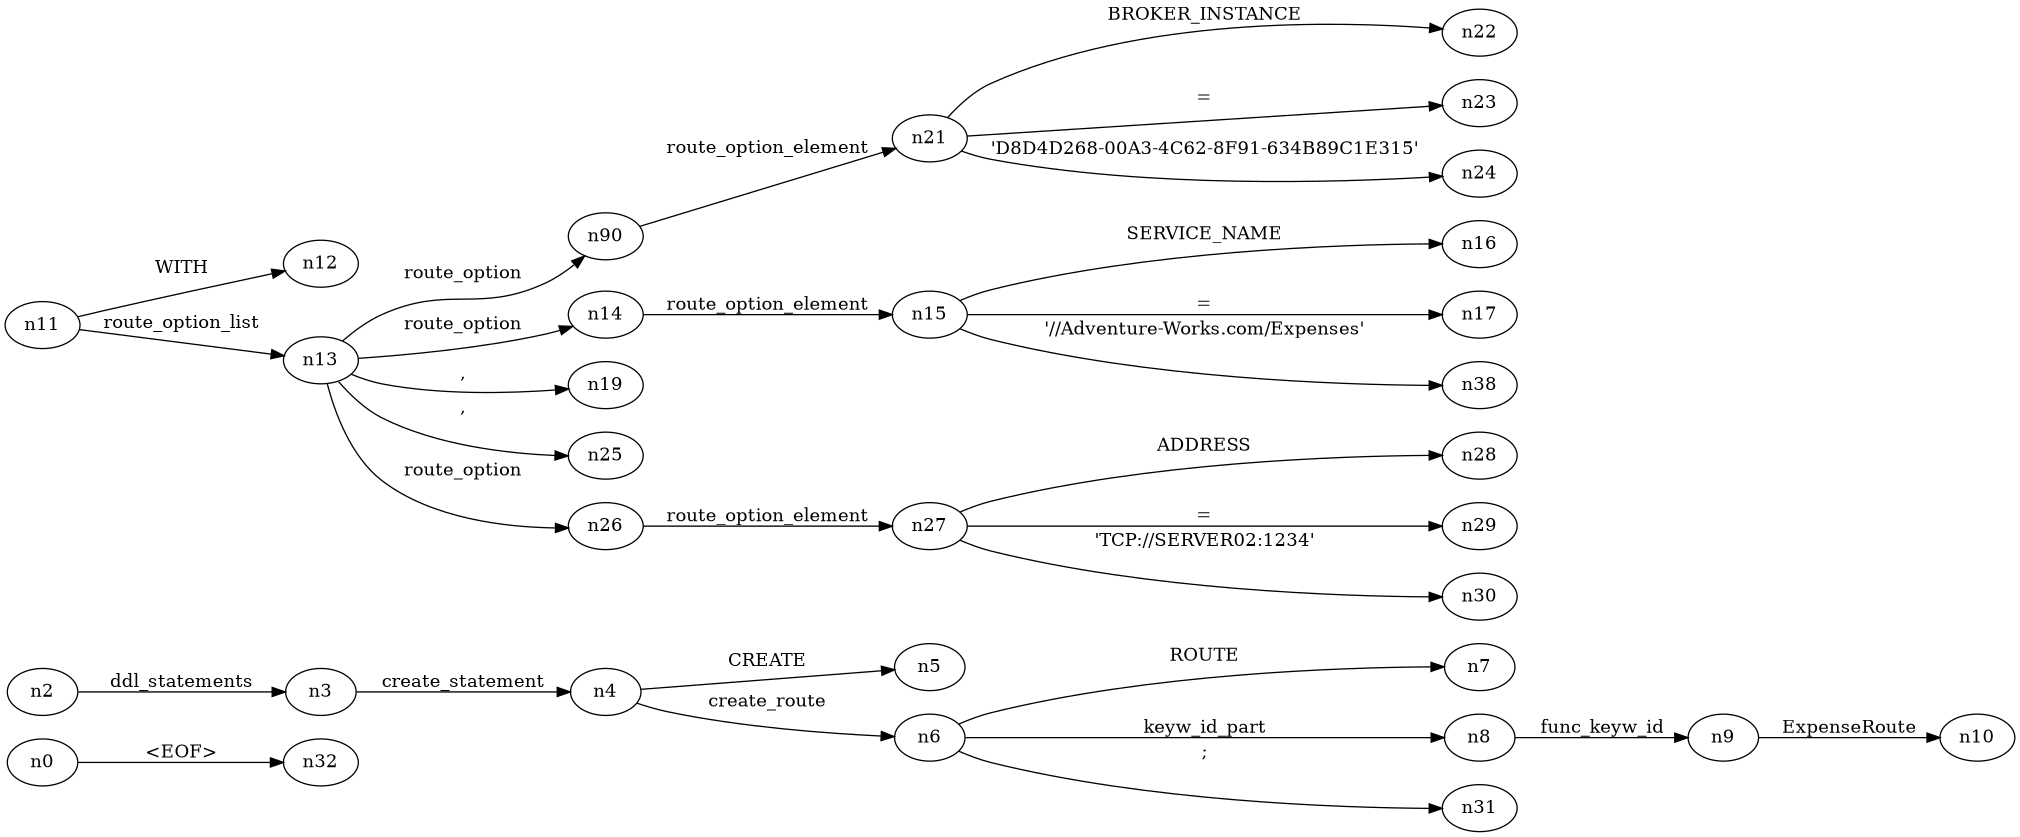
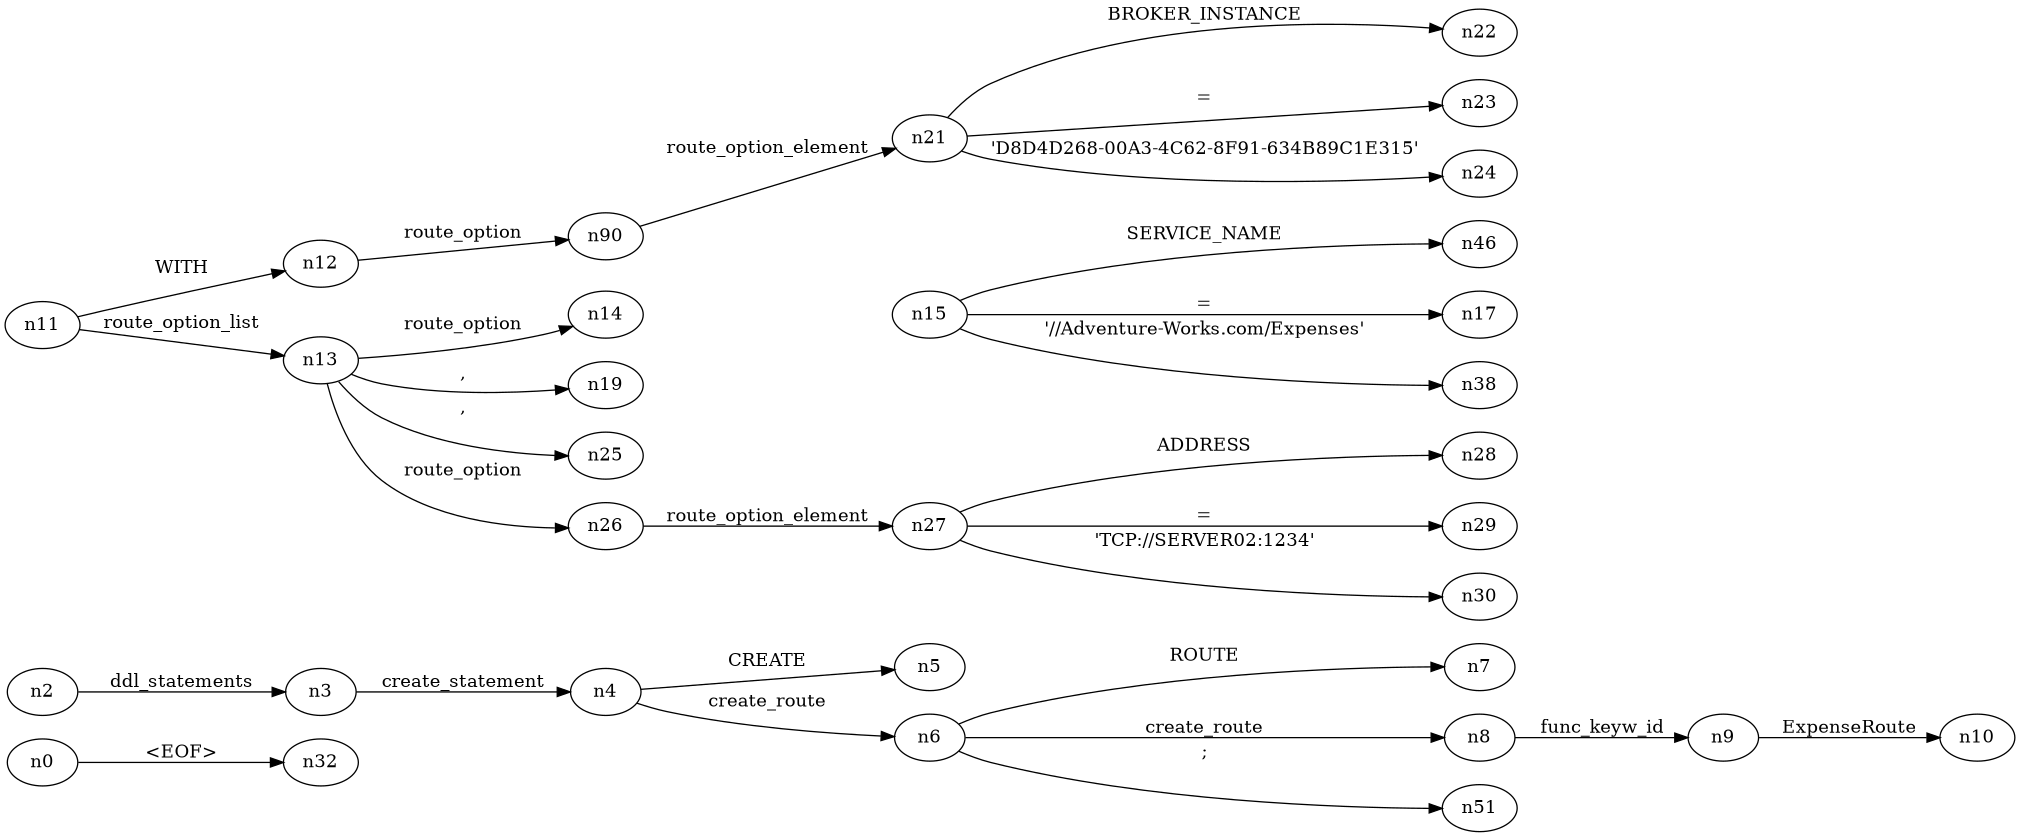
(1480, 244) -> (1480, 244)
(457, 299) -> (457, 251)
(761, 315) -> none
(1205, 728) -> (1205, 728)
(1480, 808) -> (1480, 808)
